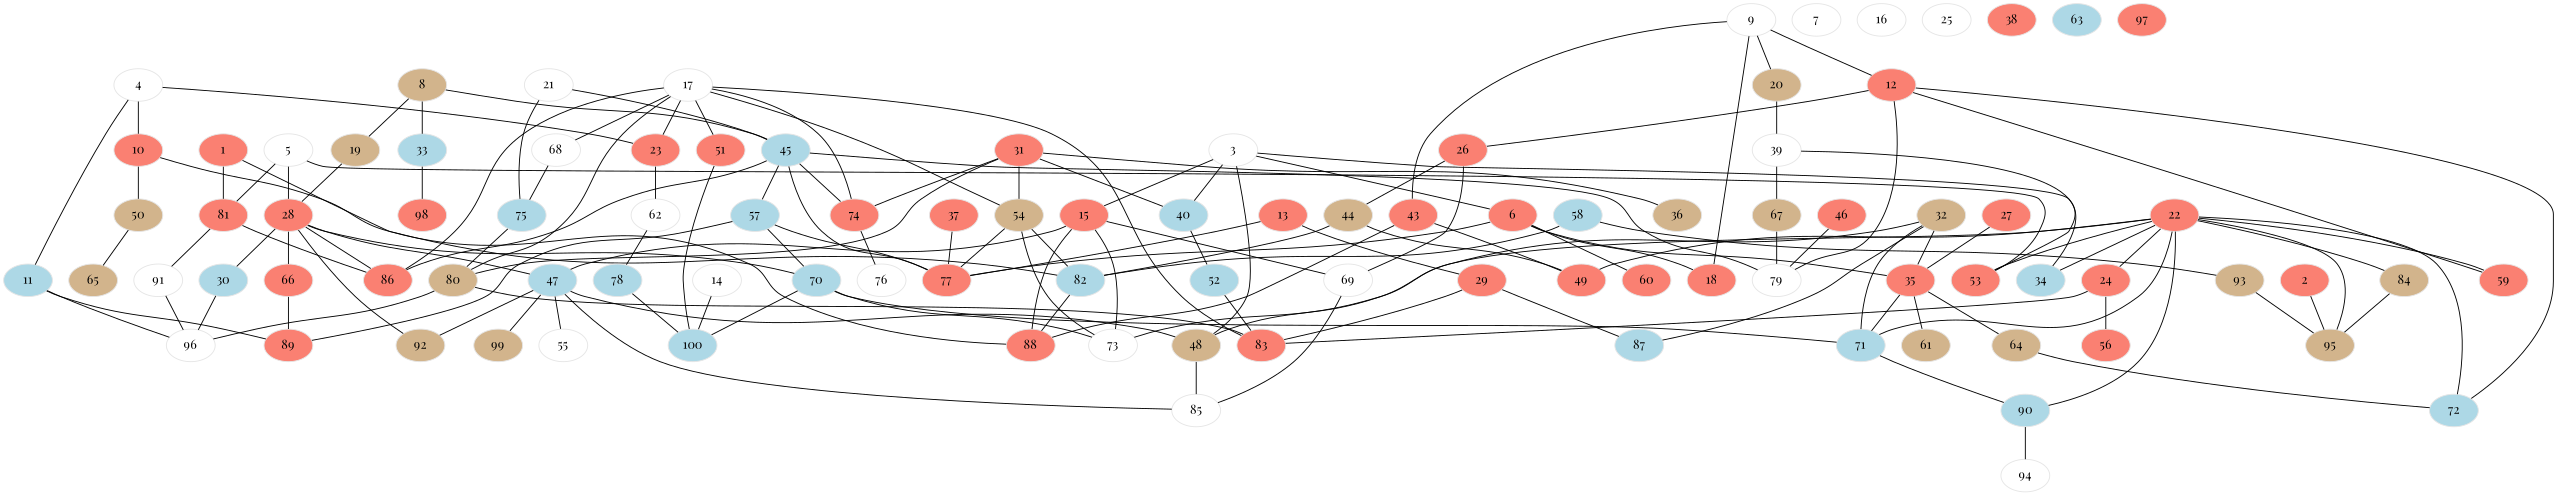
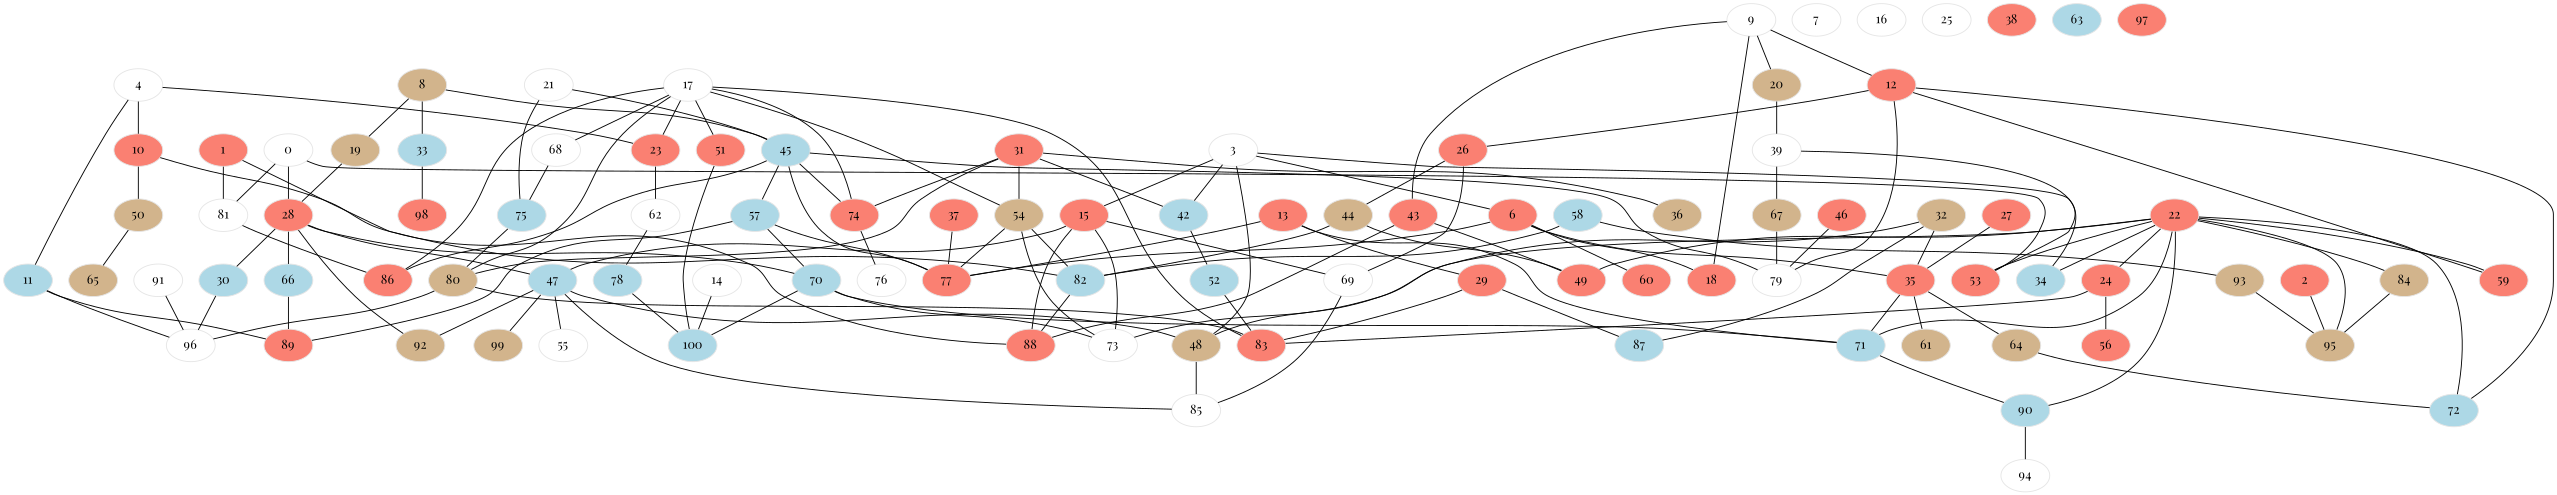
(288, 150) -> (288, 150)
(223, 215) -> (223, 215)
(1184, 215) -> (1184, 215)
(191, 248) -> none
(338, 248) -> none
(1876, 268) -> (1561, 301)
(288, 280) -> (288, 280)
